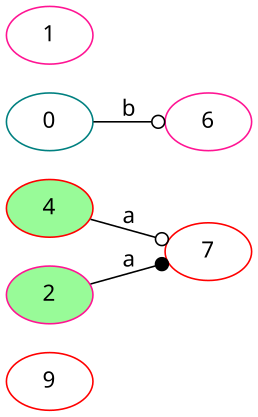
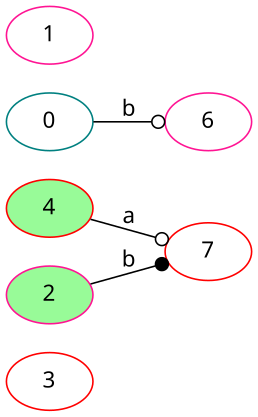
(129, 260) -> (129, 260)
(50, 381) -> (50, 381)
